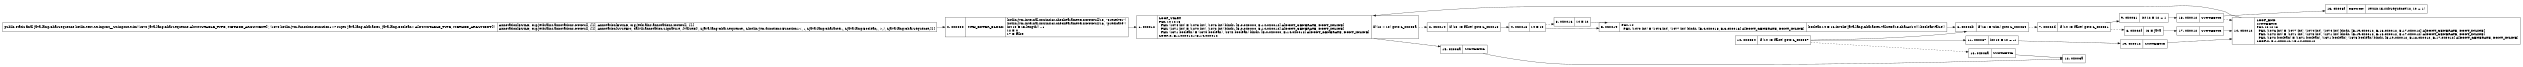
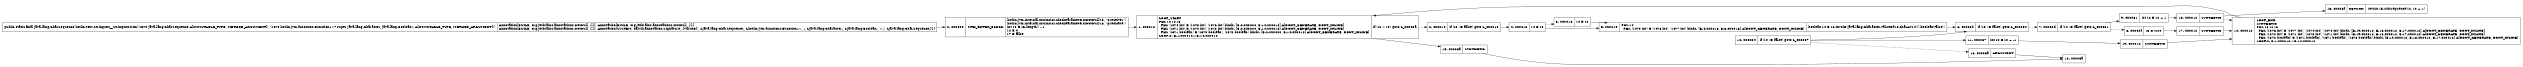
(2002, 27) -> (2002, 27)
(2154, 31) -> (2154, 31)
(2003, 53) -> (2003, 53)
